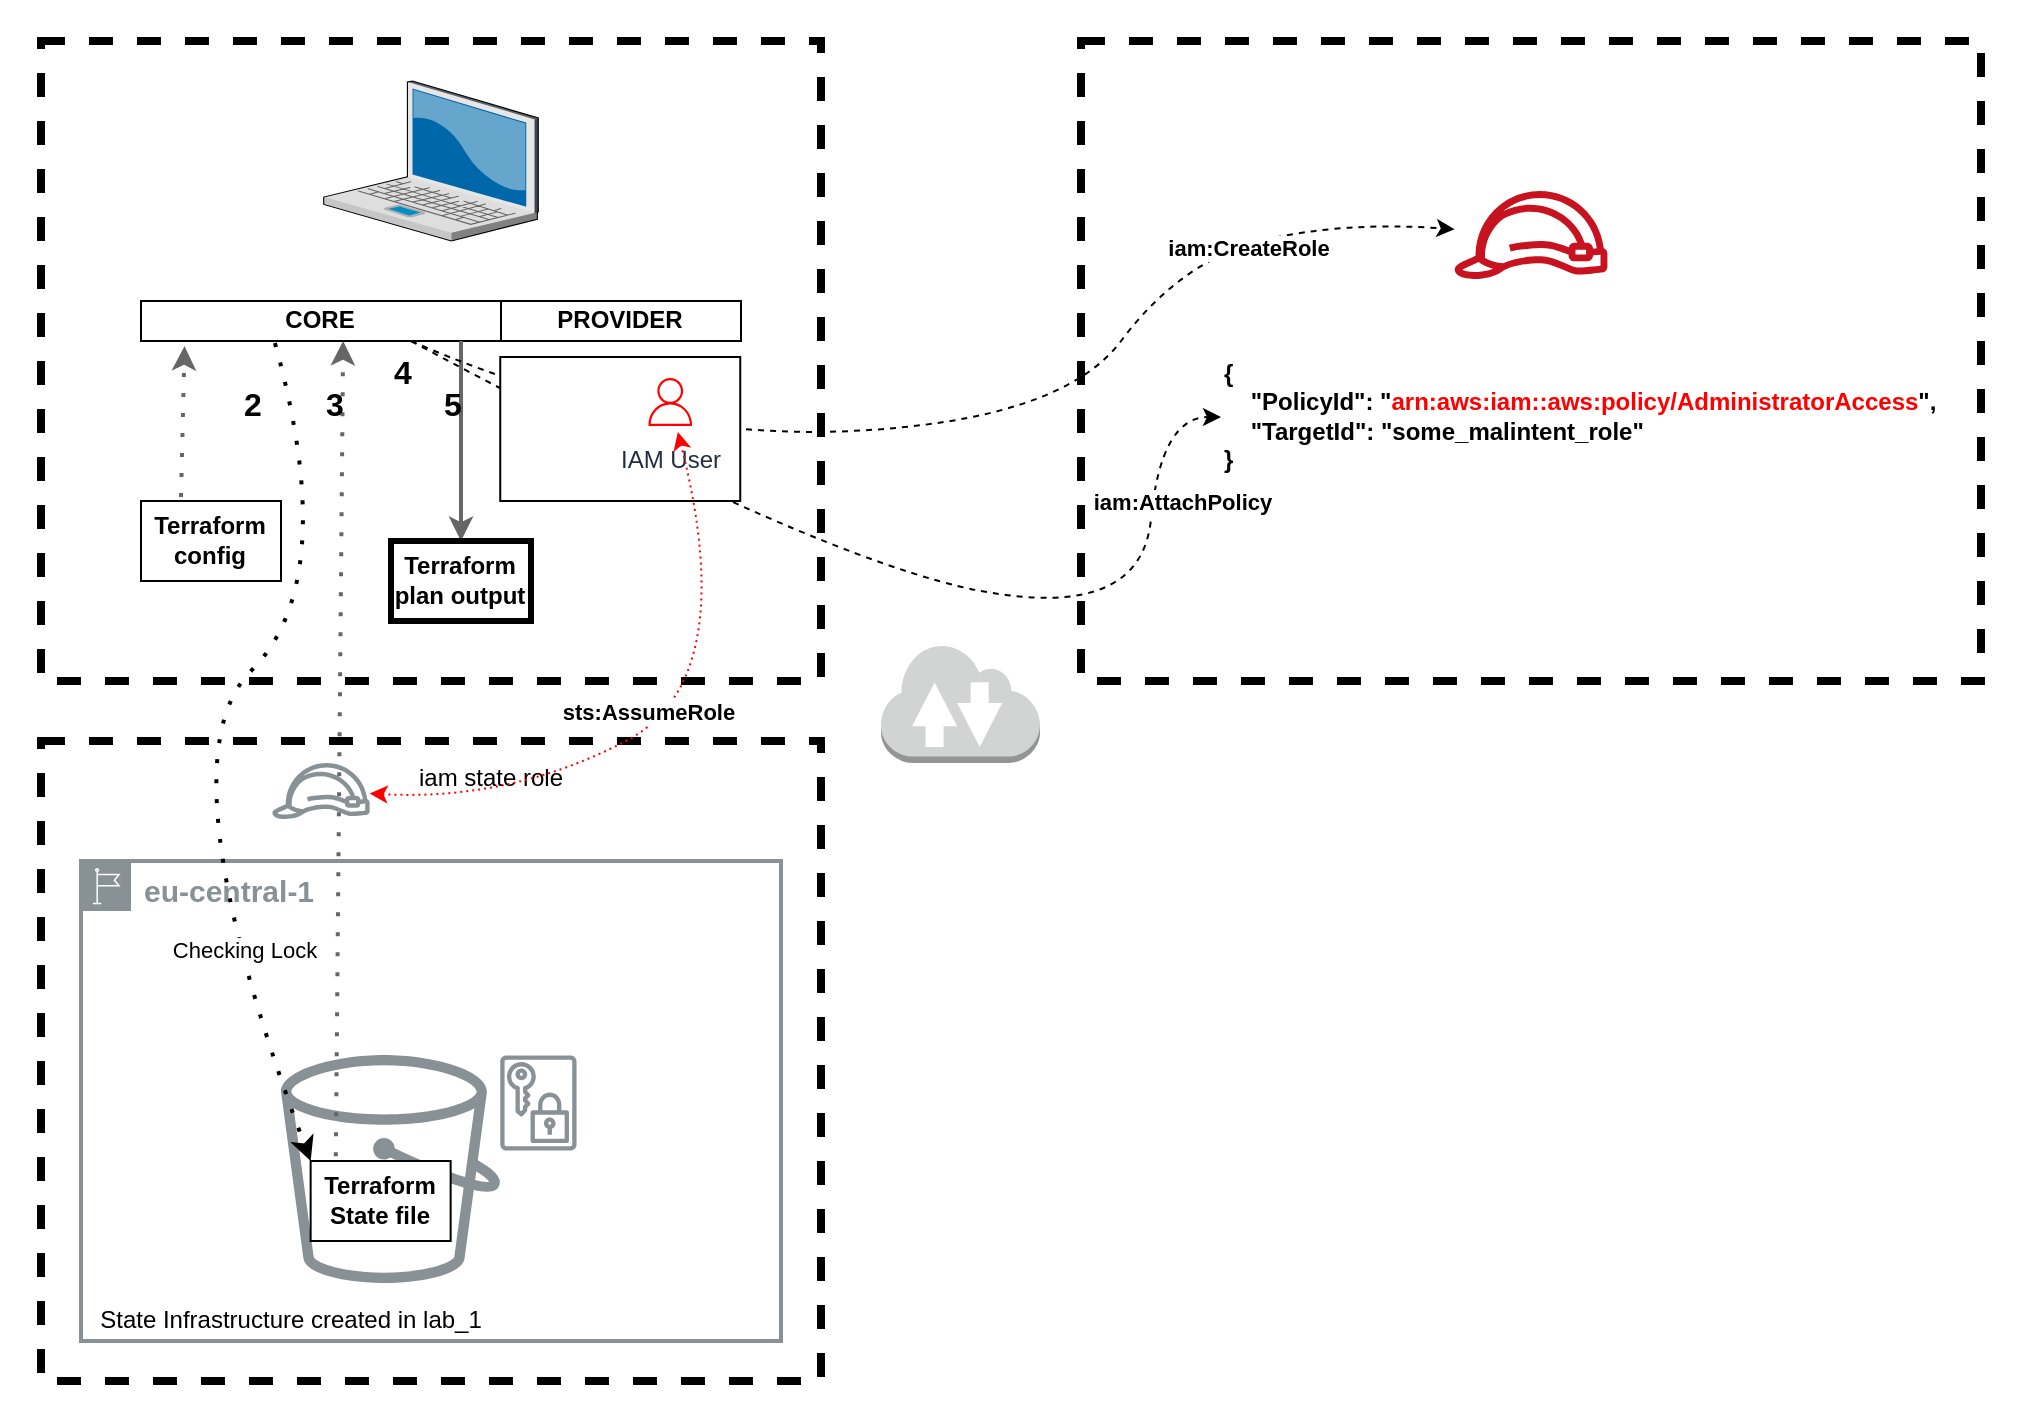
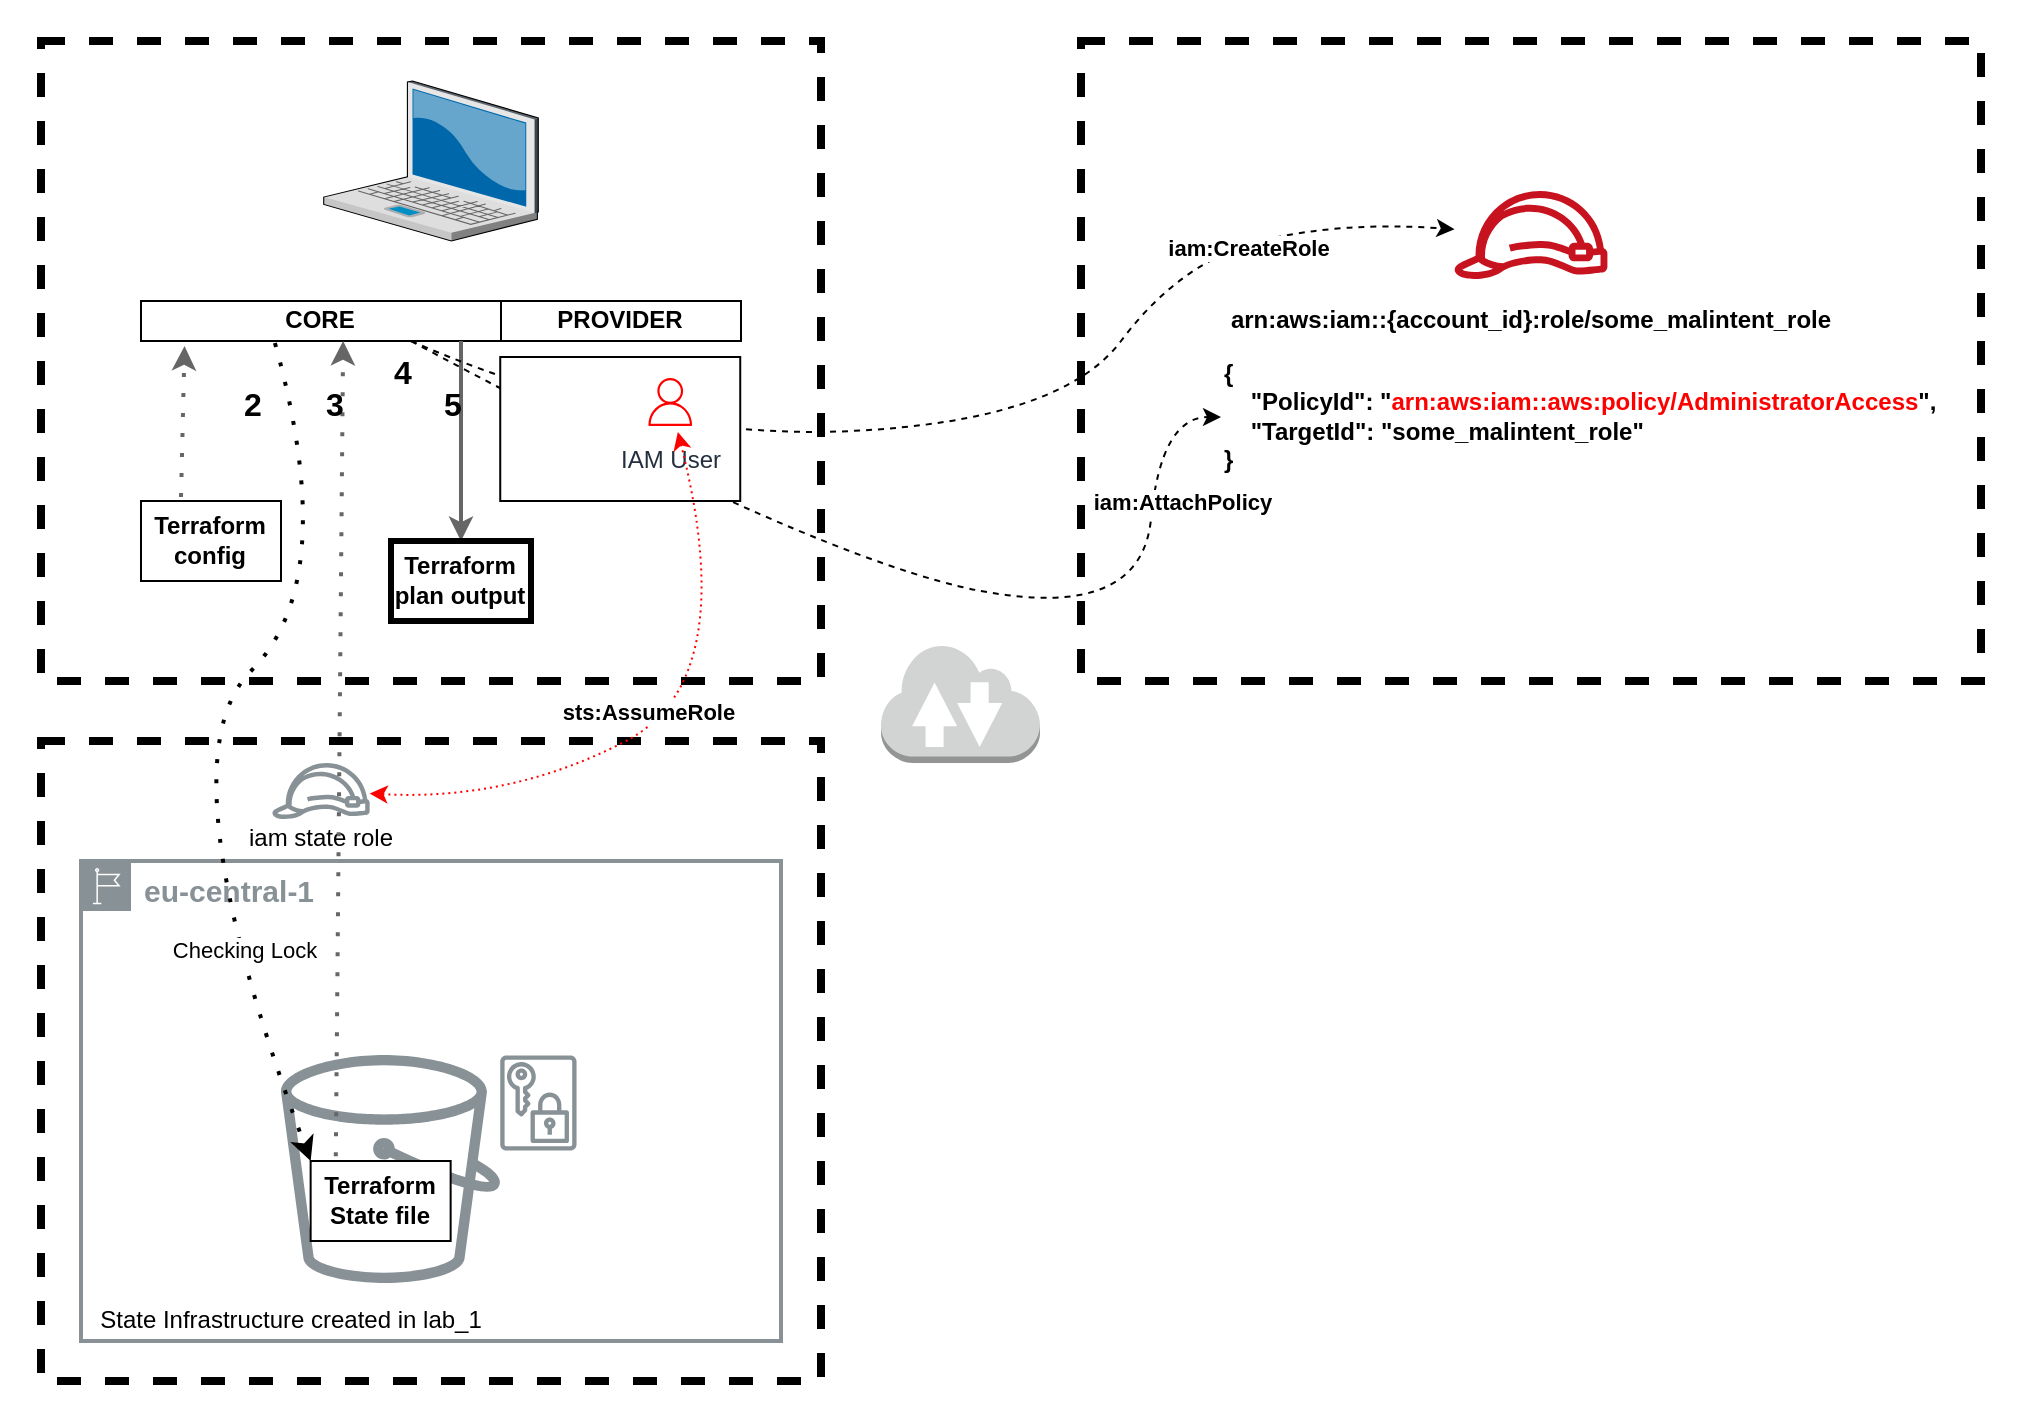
none -> (1531, 321)
(491, 779) -> (321, 839)
